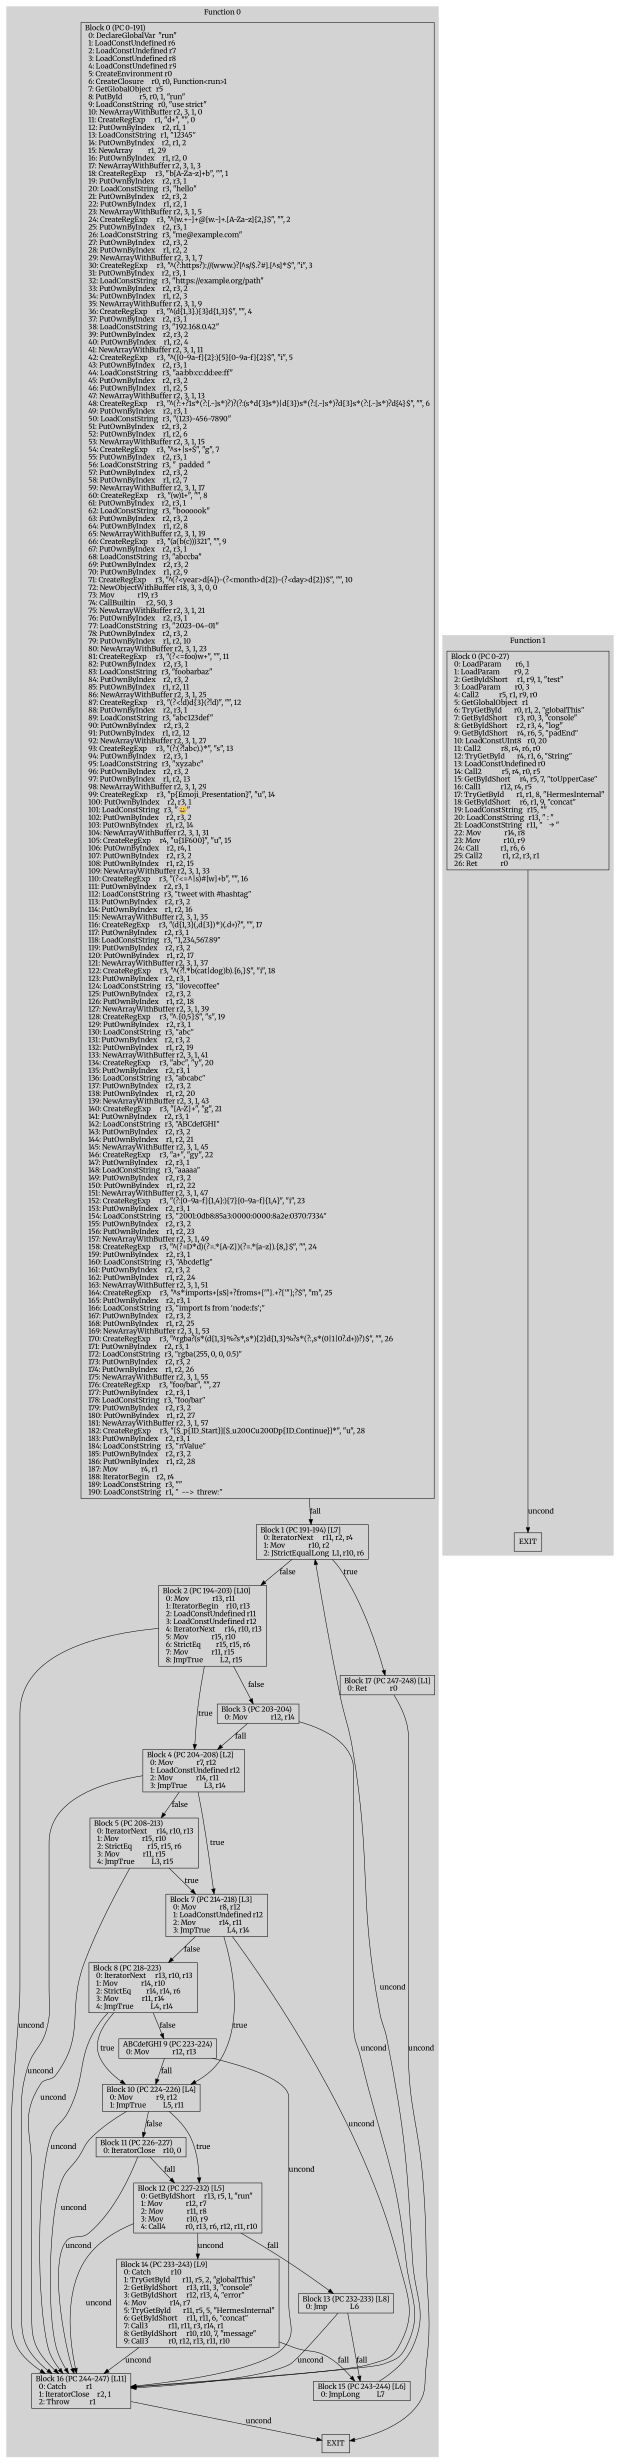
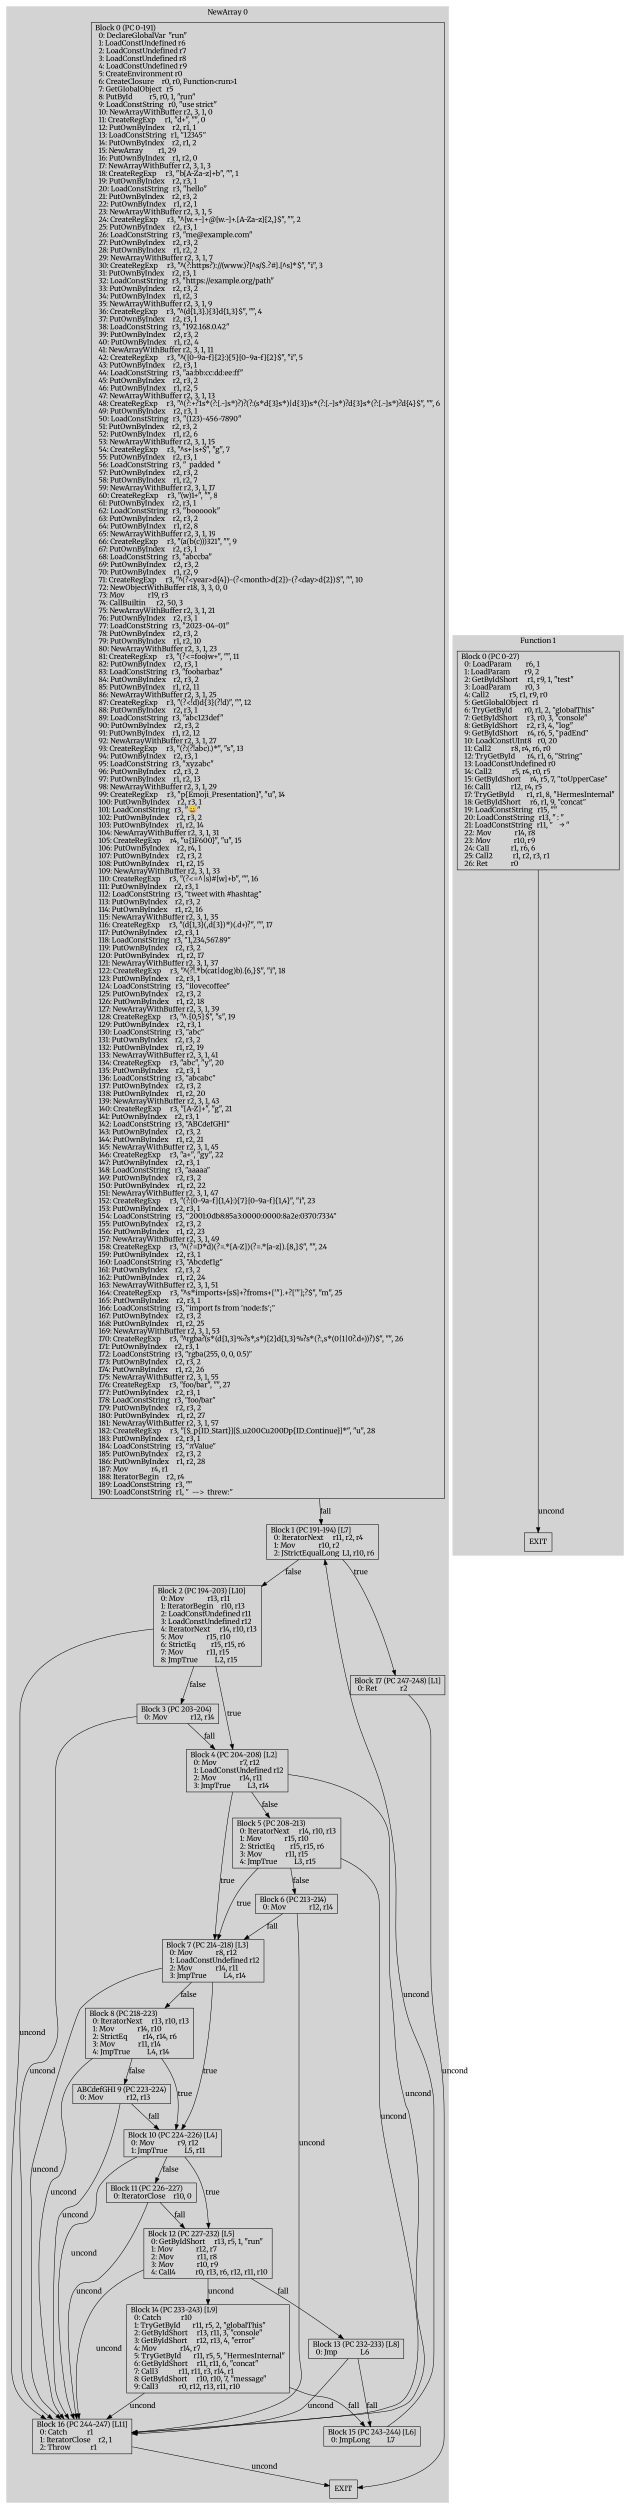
(223, 13) -> (228, 13)
(387, 1685) -> (398, 1685)
none -> (296, 1904)
